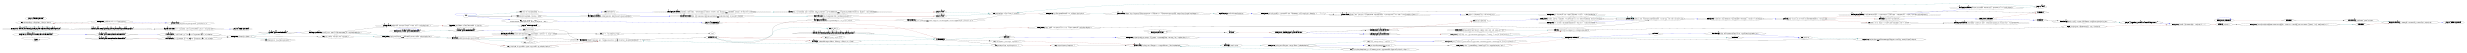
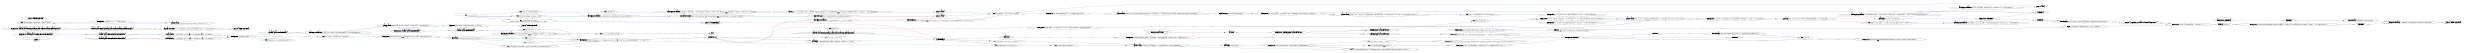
(712, 33) -> (712, 33)
